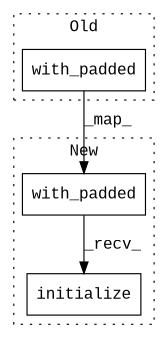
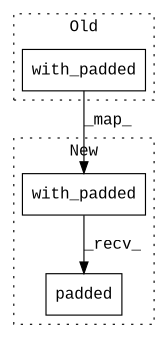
(84, 294) -> (84, 294)
